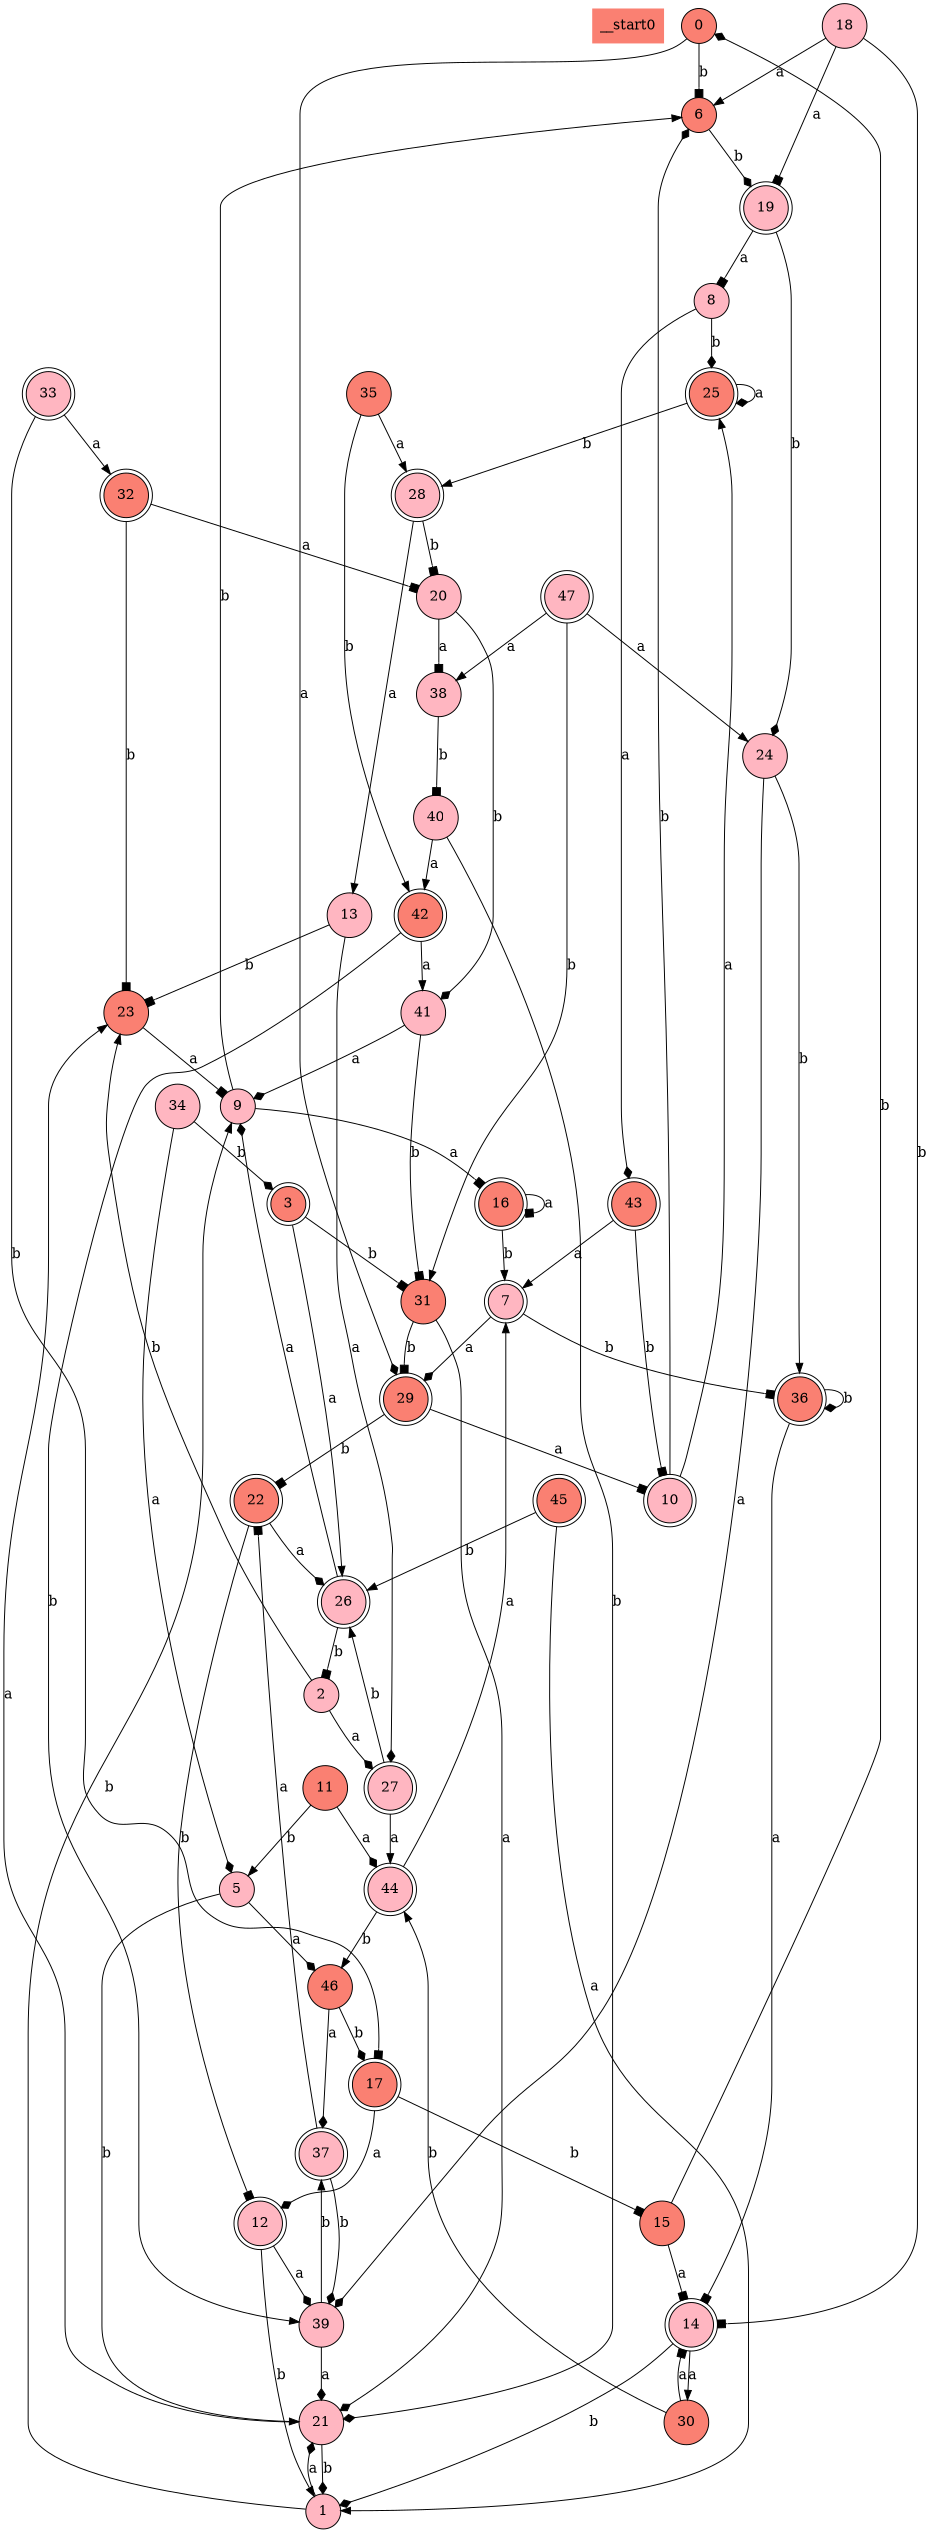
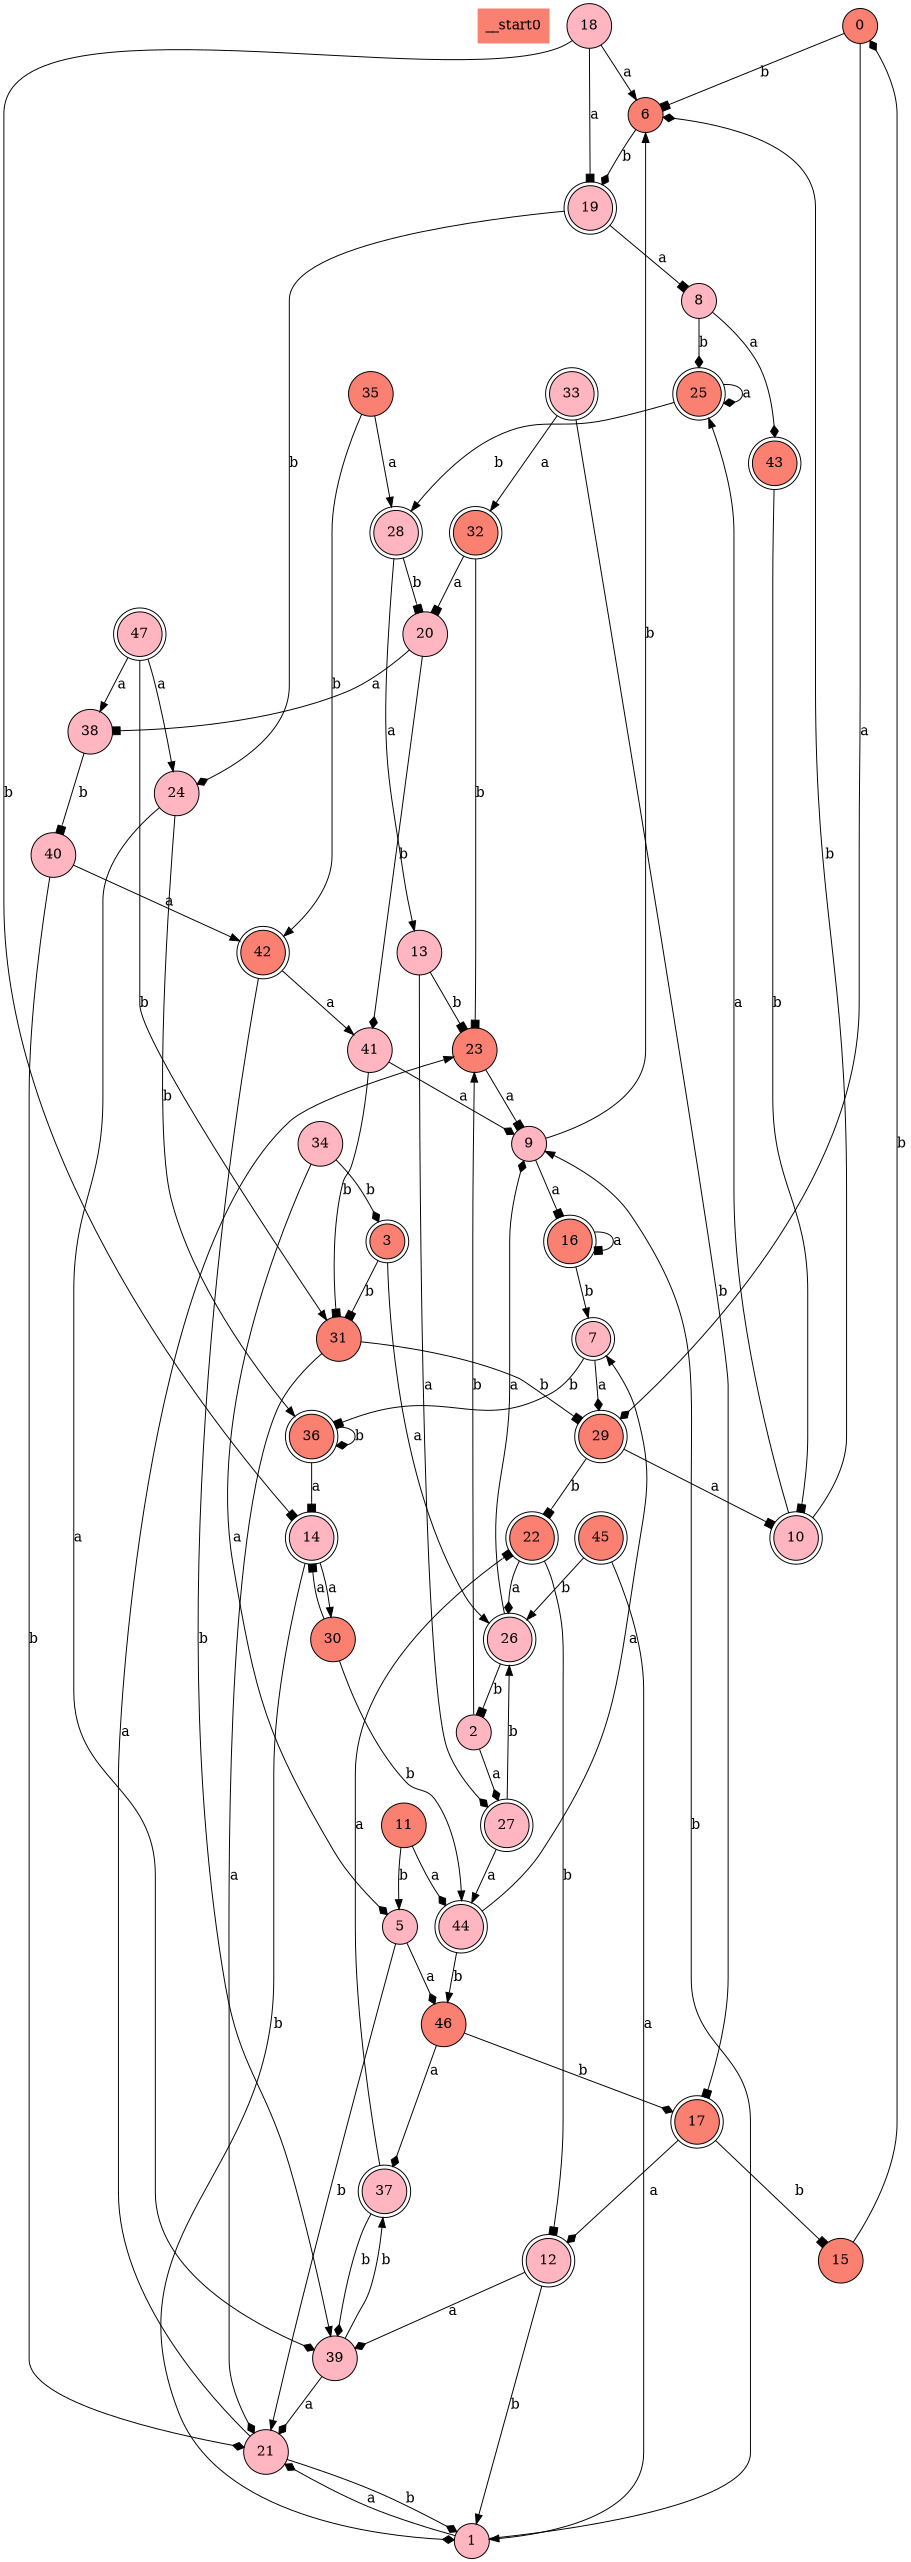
(572, 1251) -> none
(675, 2268) -> none
